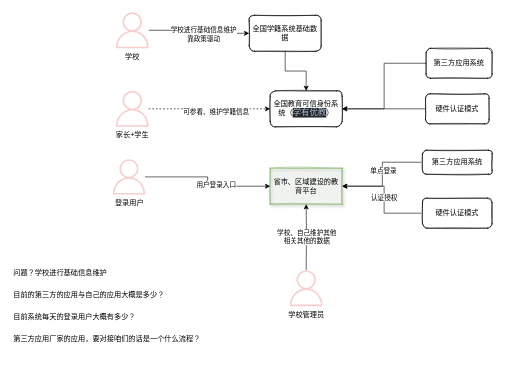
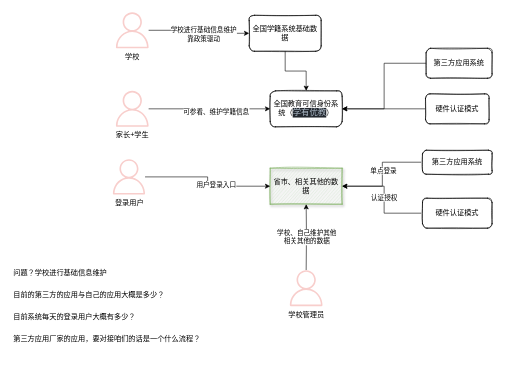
(165, 109) -> (165, 109)
(306, 186) -> (306, 186)
